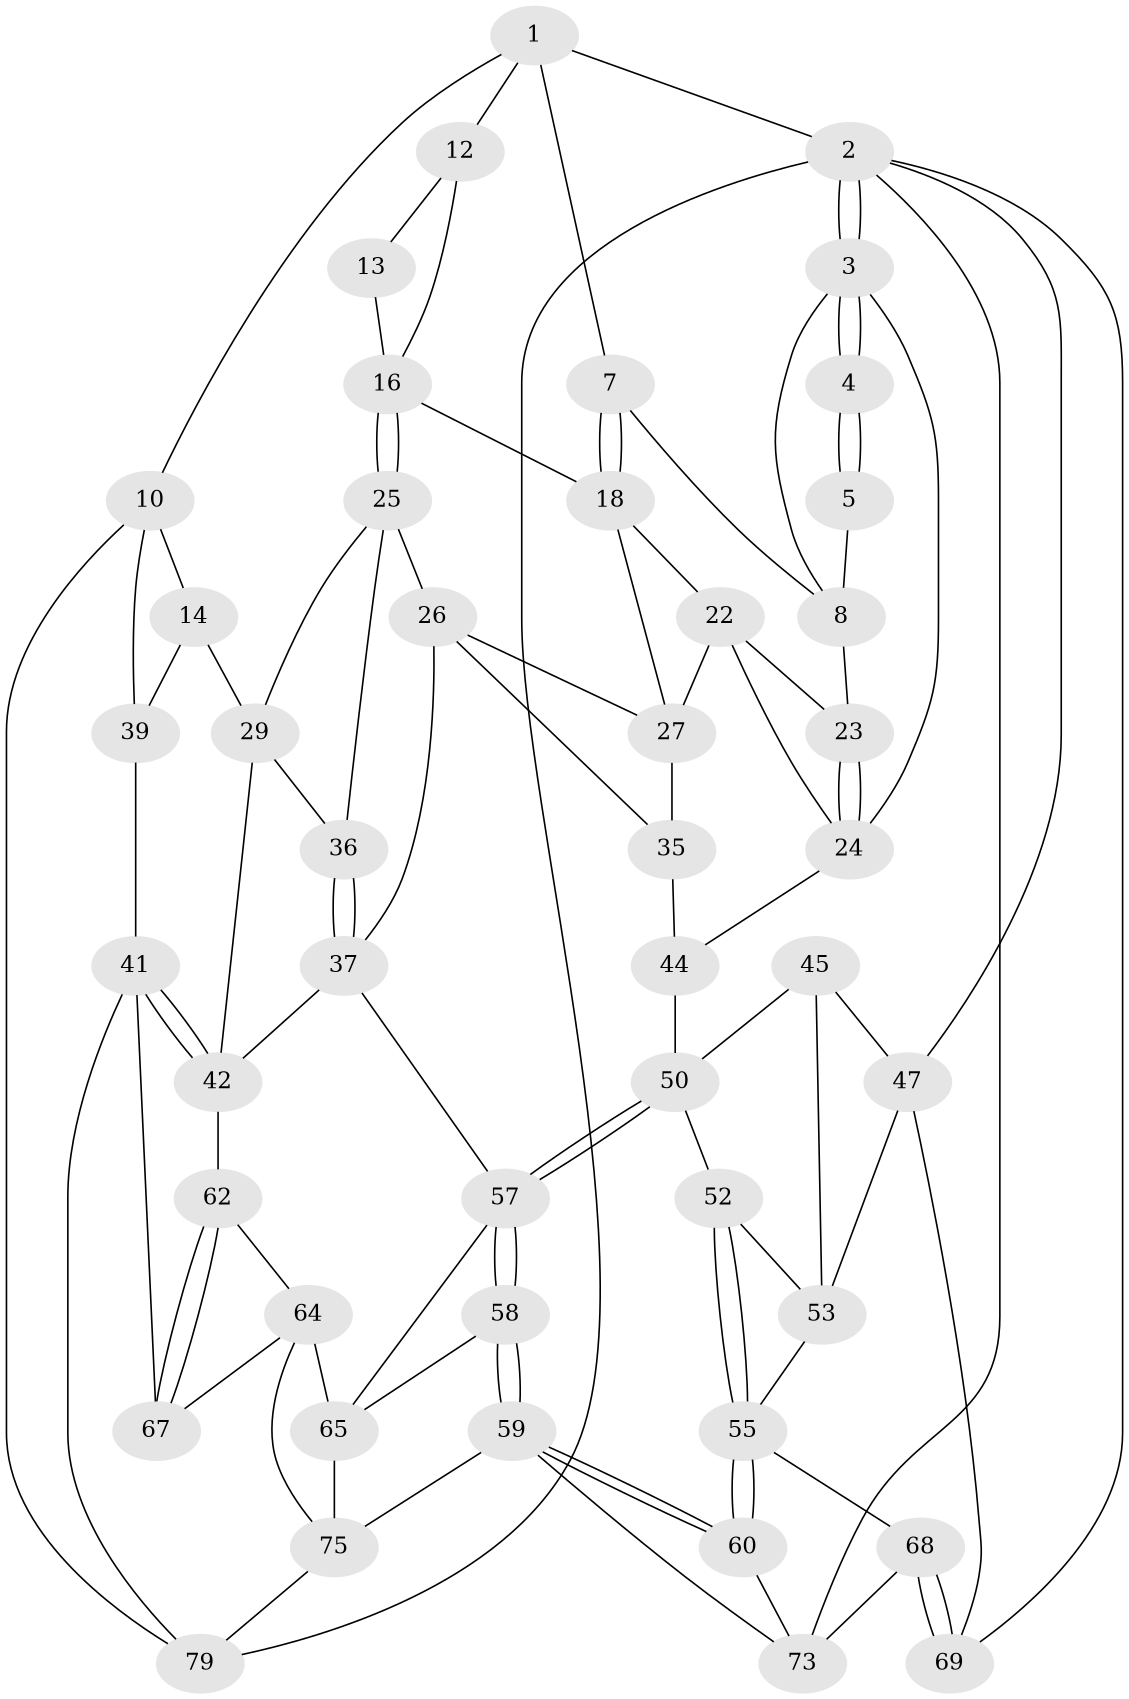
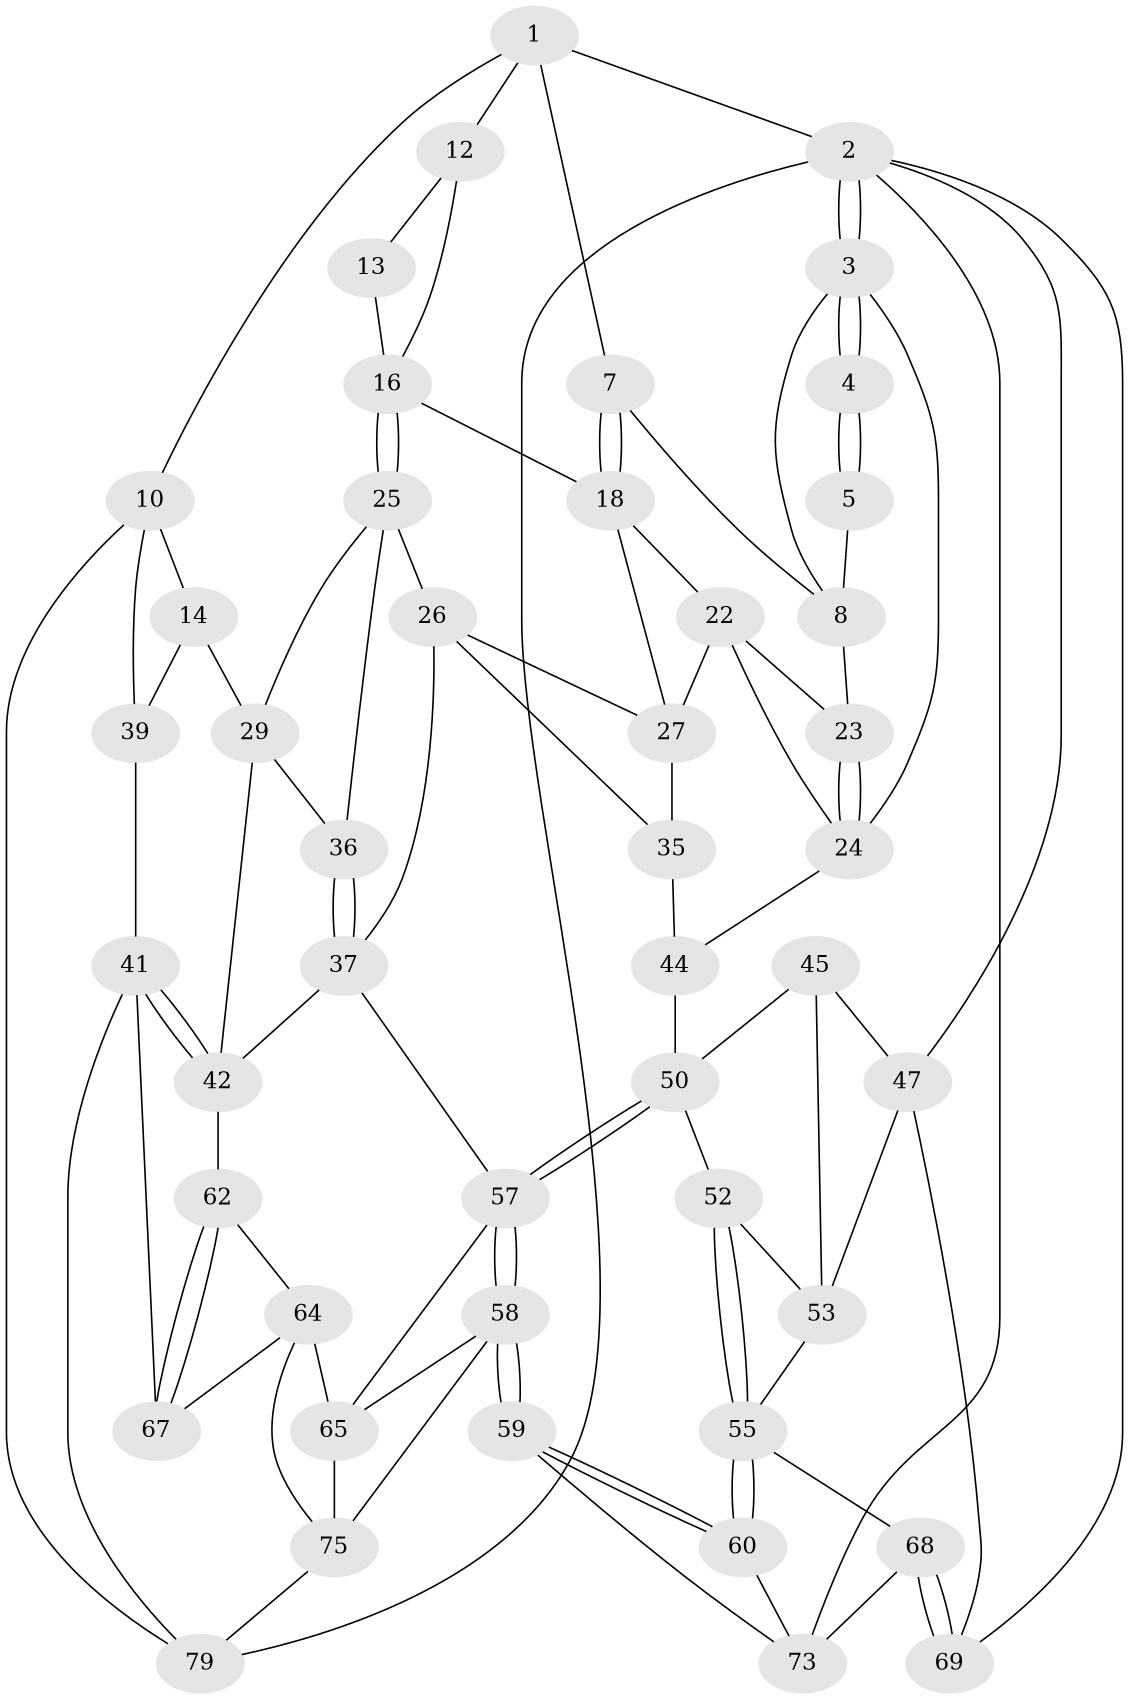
(423, 1489) -> (420, 1431)
